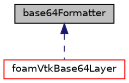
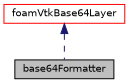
(64, 47) -> (64, 47)
